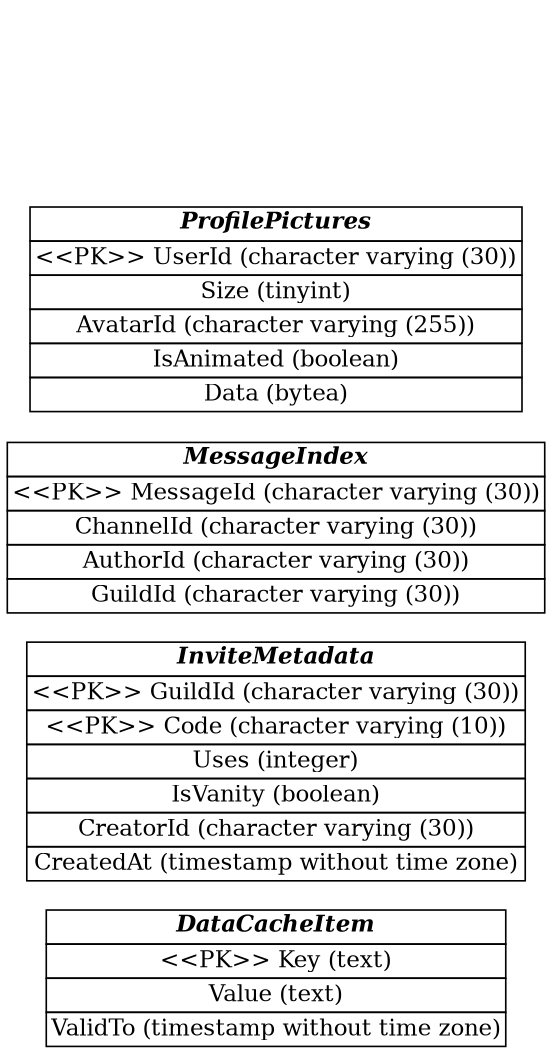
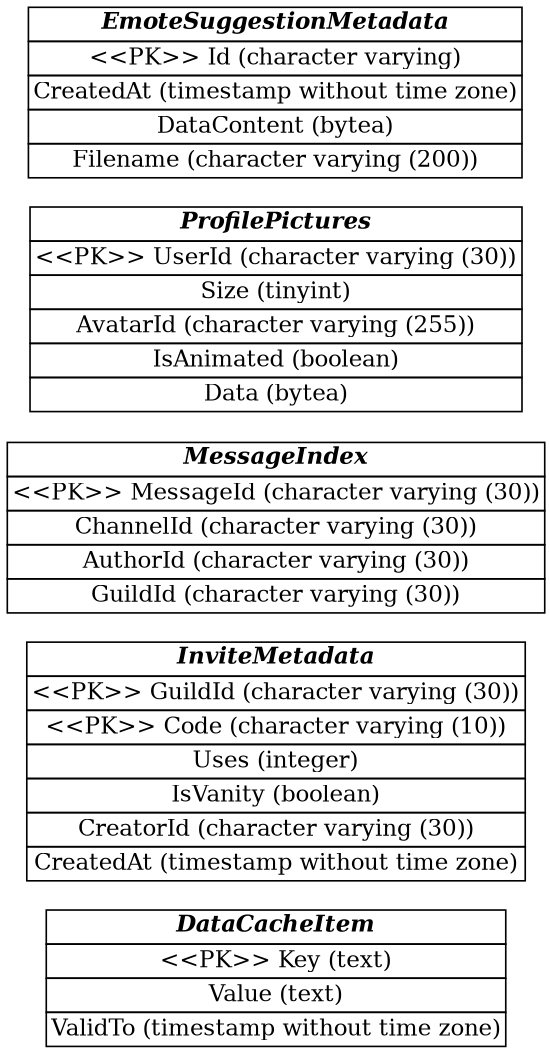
none -> (275, 92)
